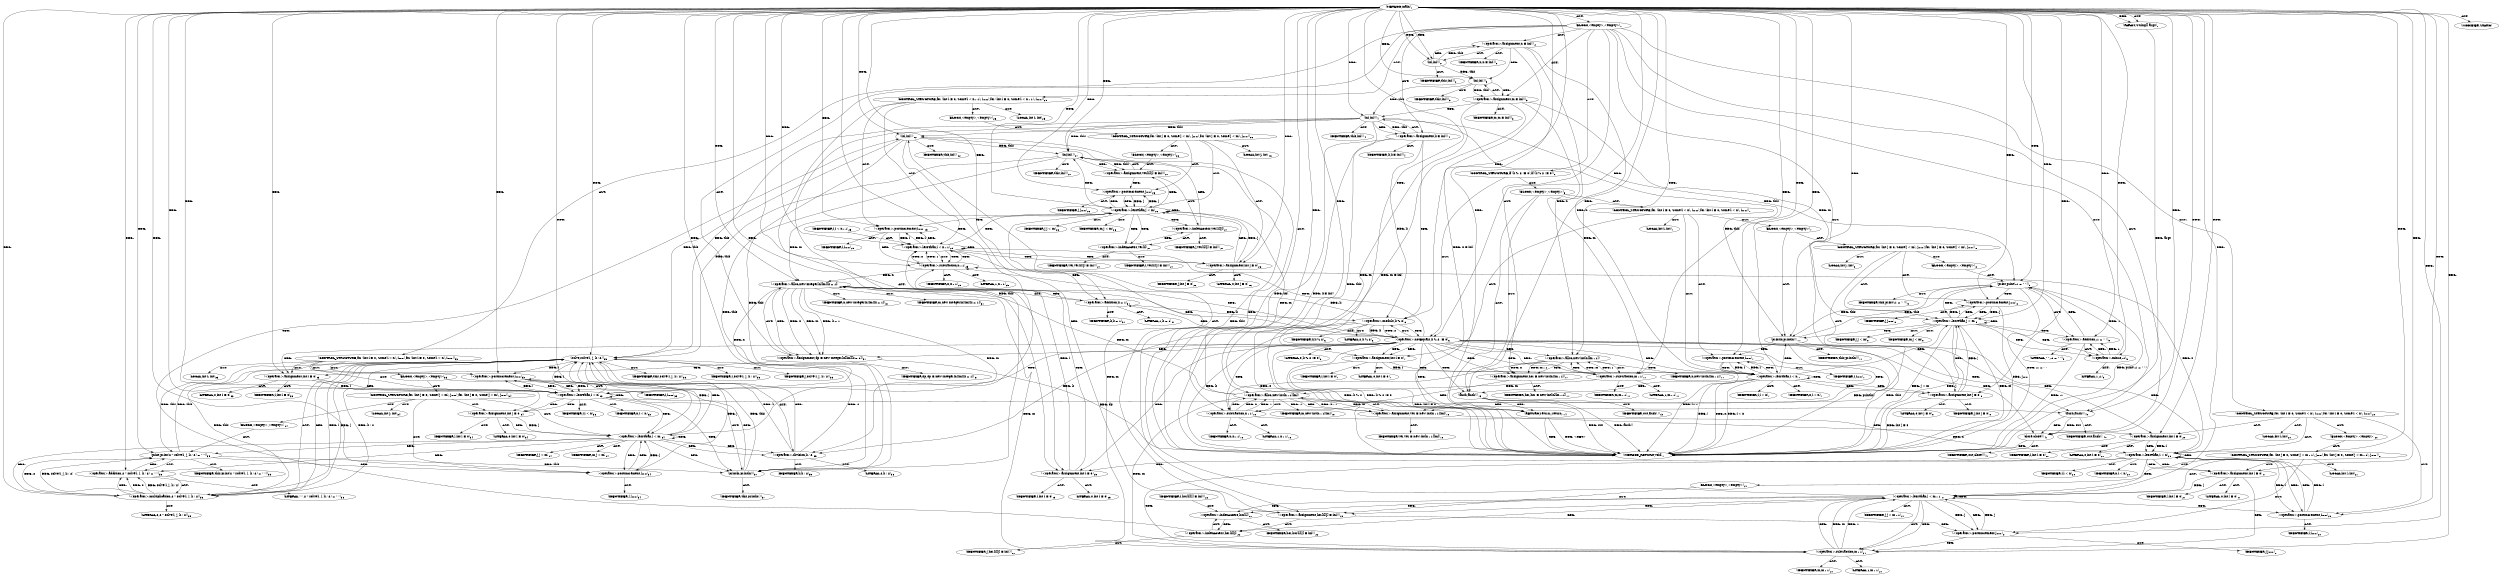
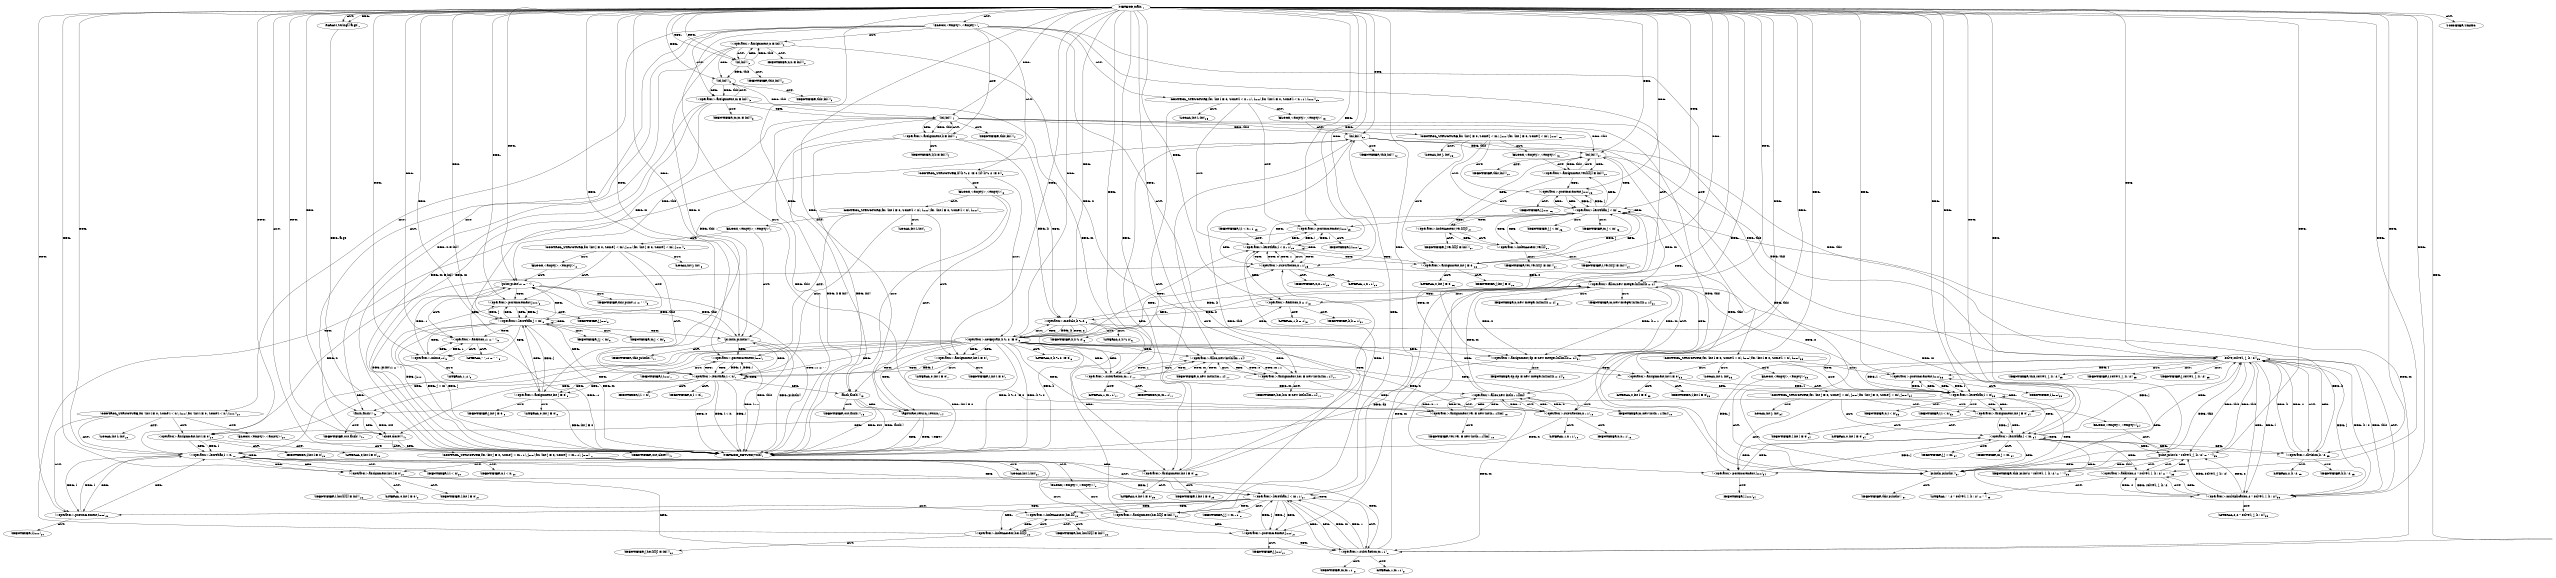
none -> (1239, 372)
(1297, 405) -> (1588, 405)
